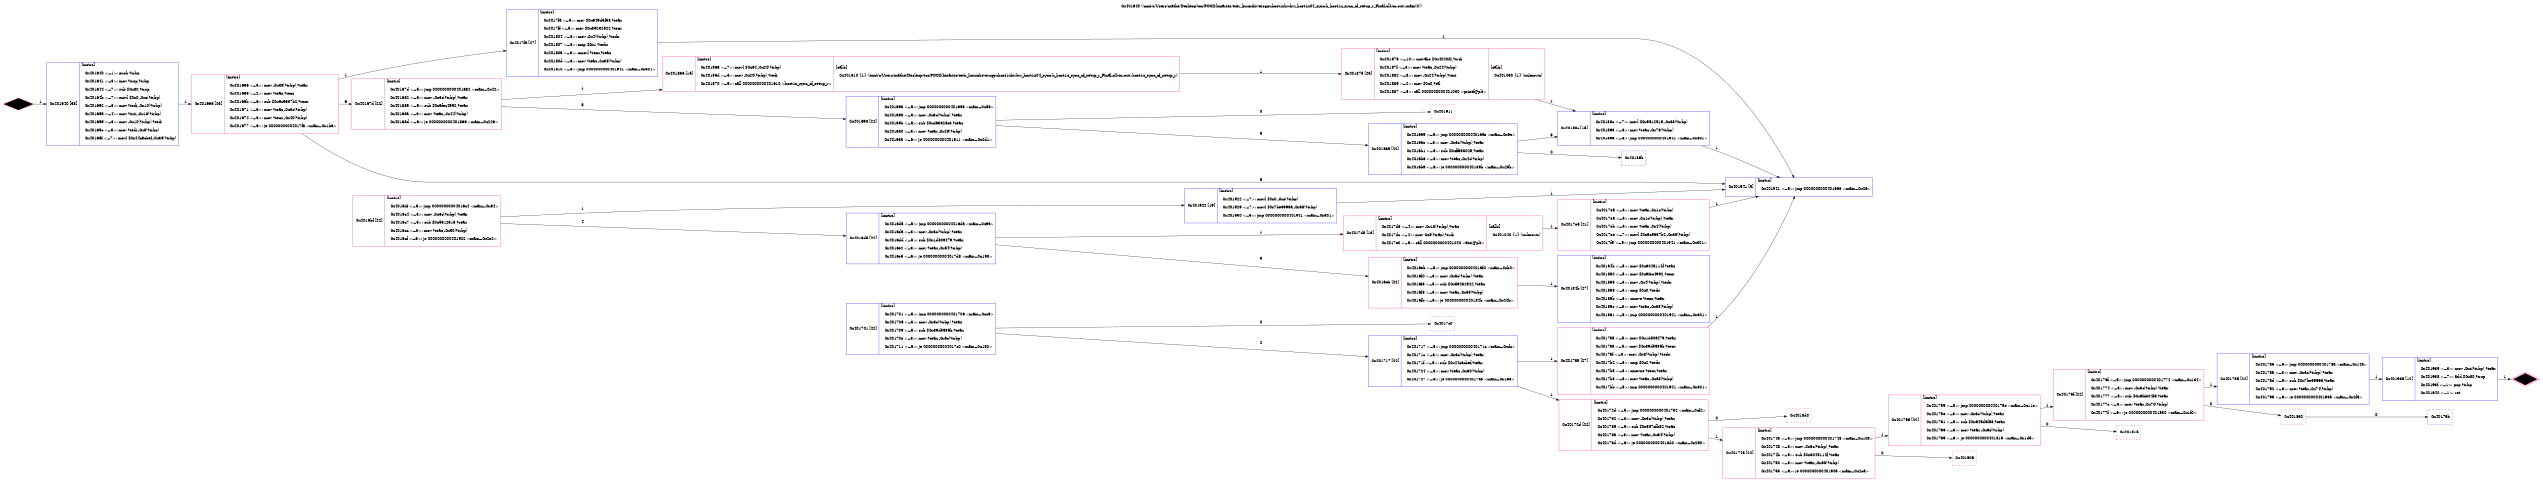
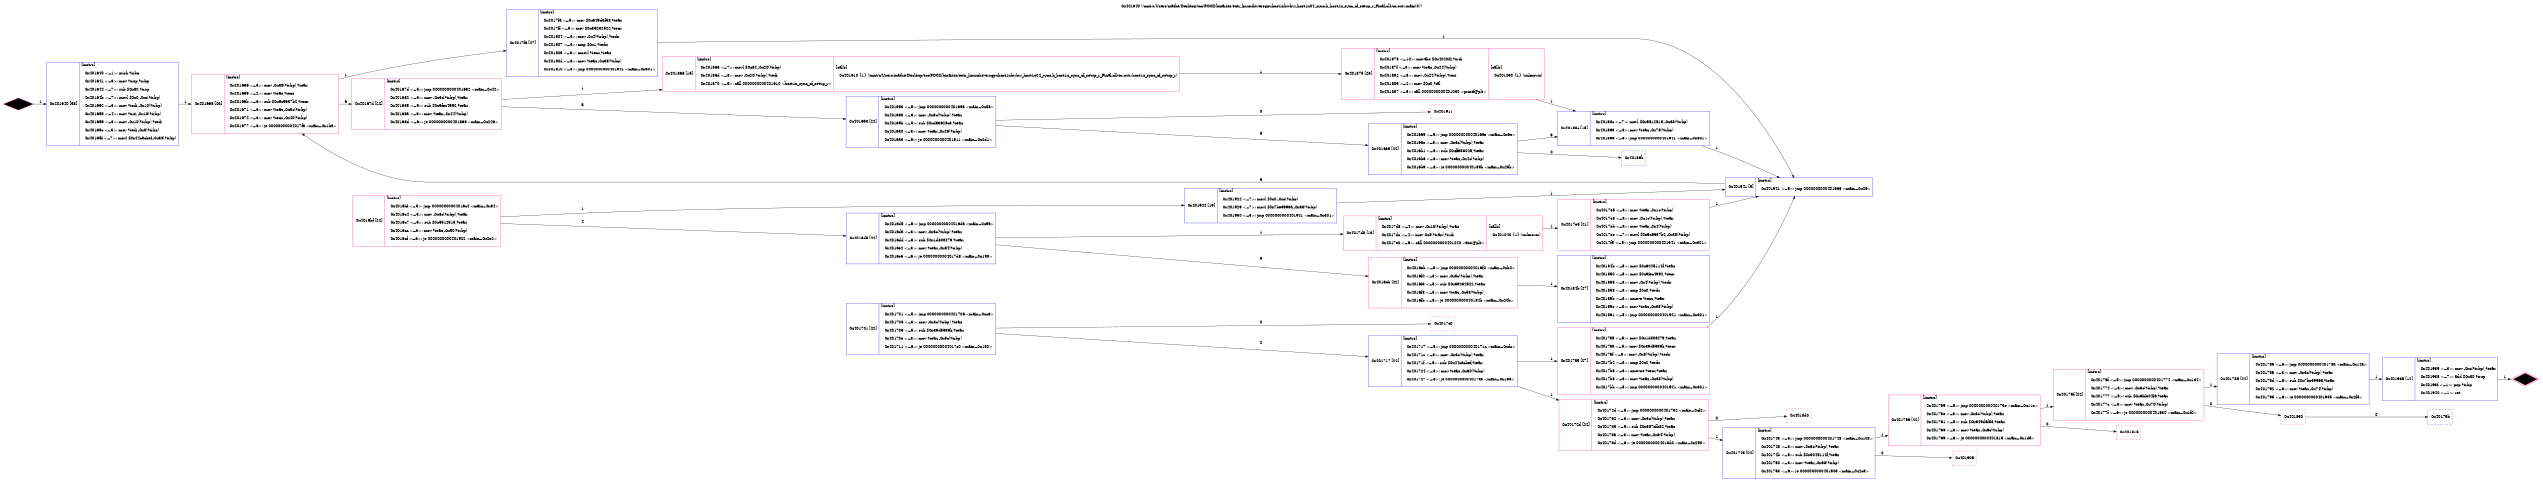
(1007, 182) -> (1009, 182)
(1799, 453) -> (1799, 453)
